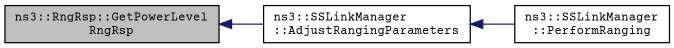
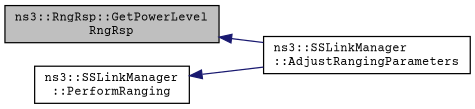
(499, 24) -> (233, 71)
